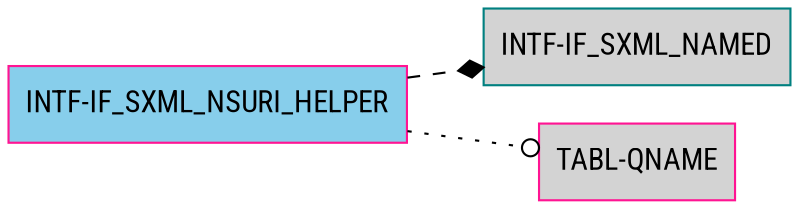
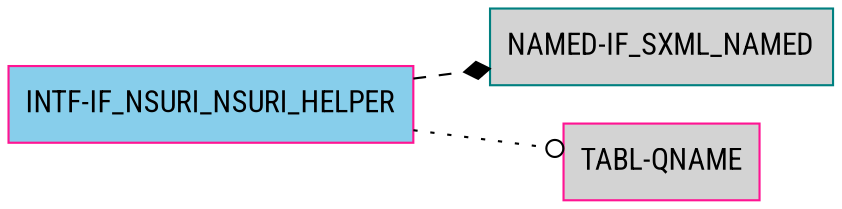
(637, 47) -> (662, 47)
(208, 104) -> (211, 104)
